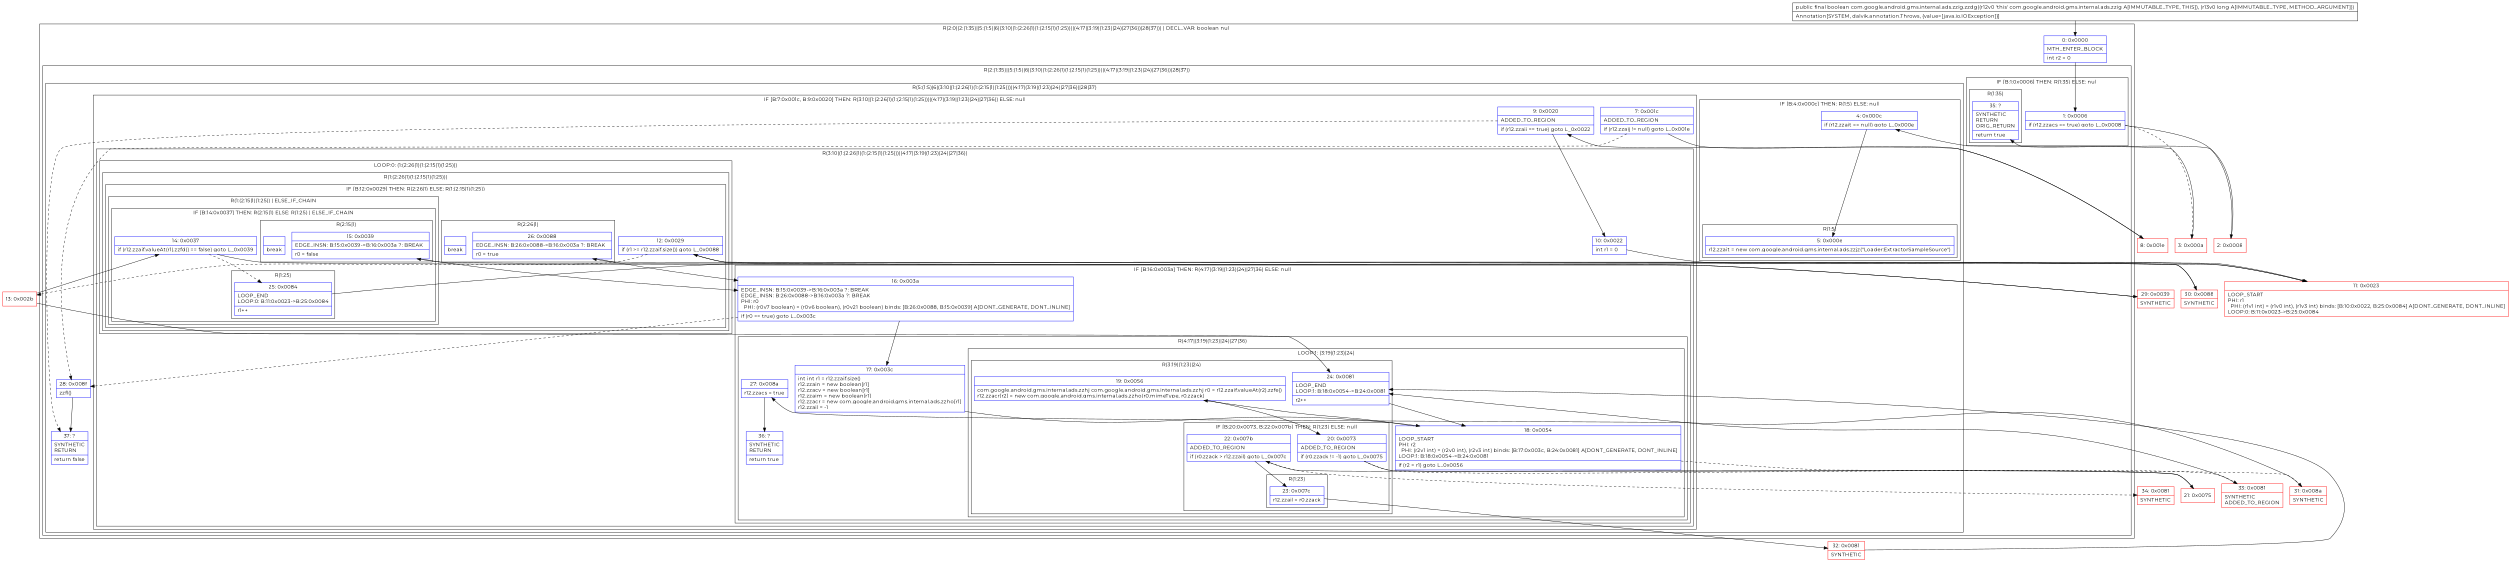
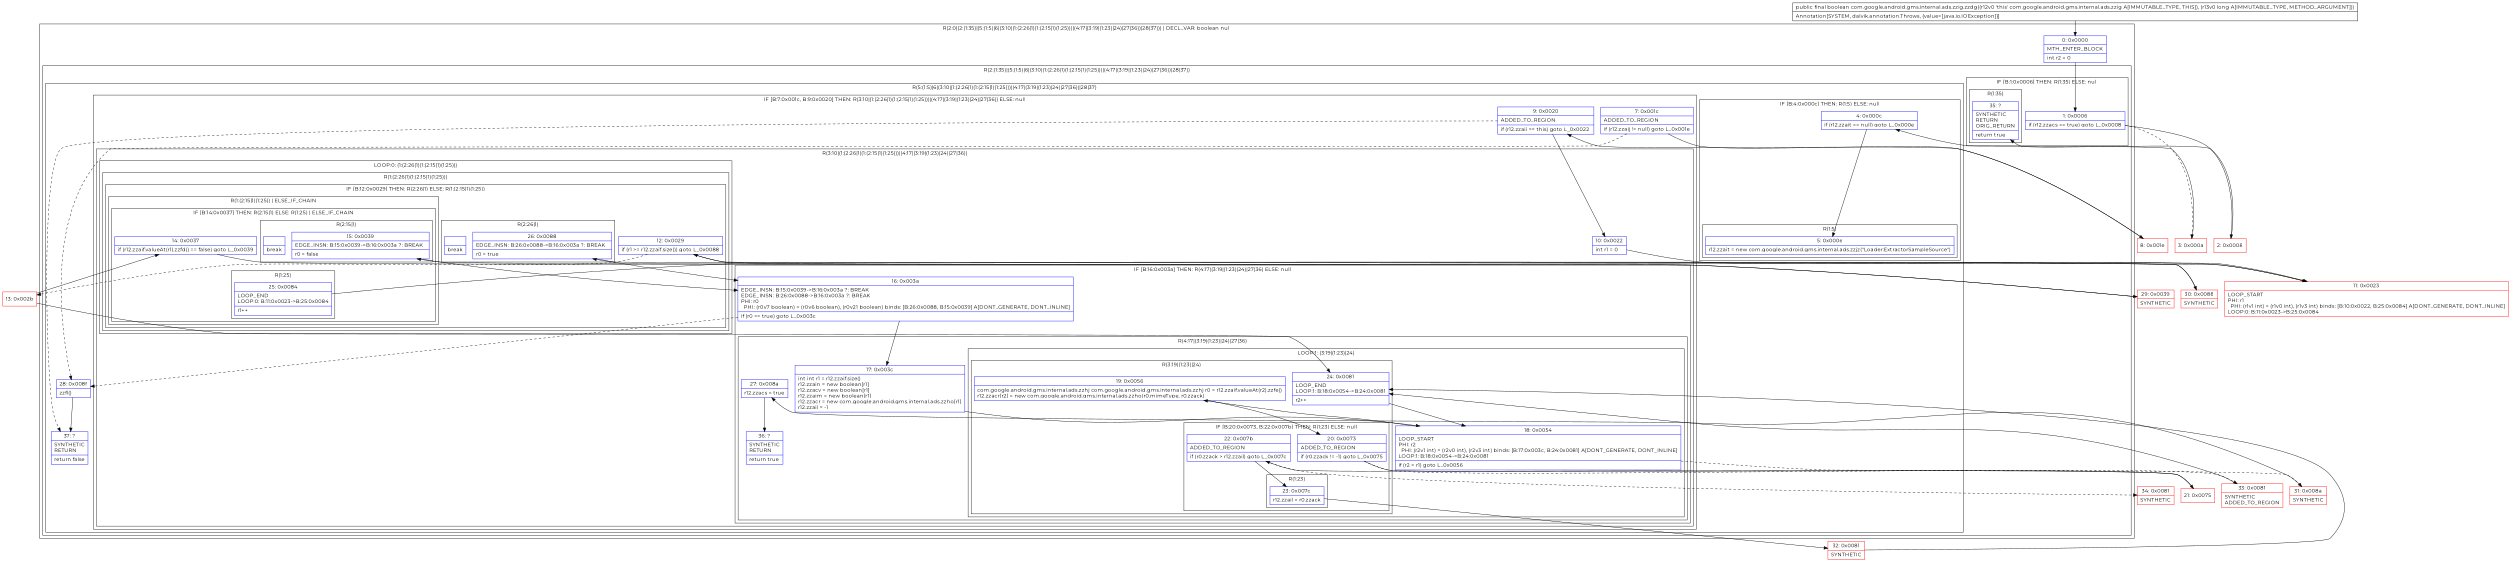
(1546, 129) -> (1545, 129)
(237, 267) -> none
